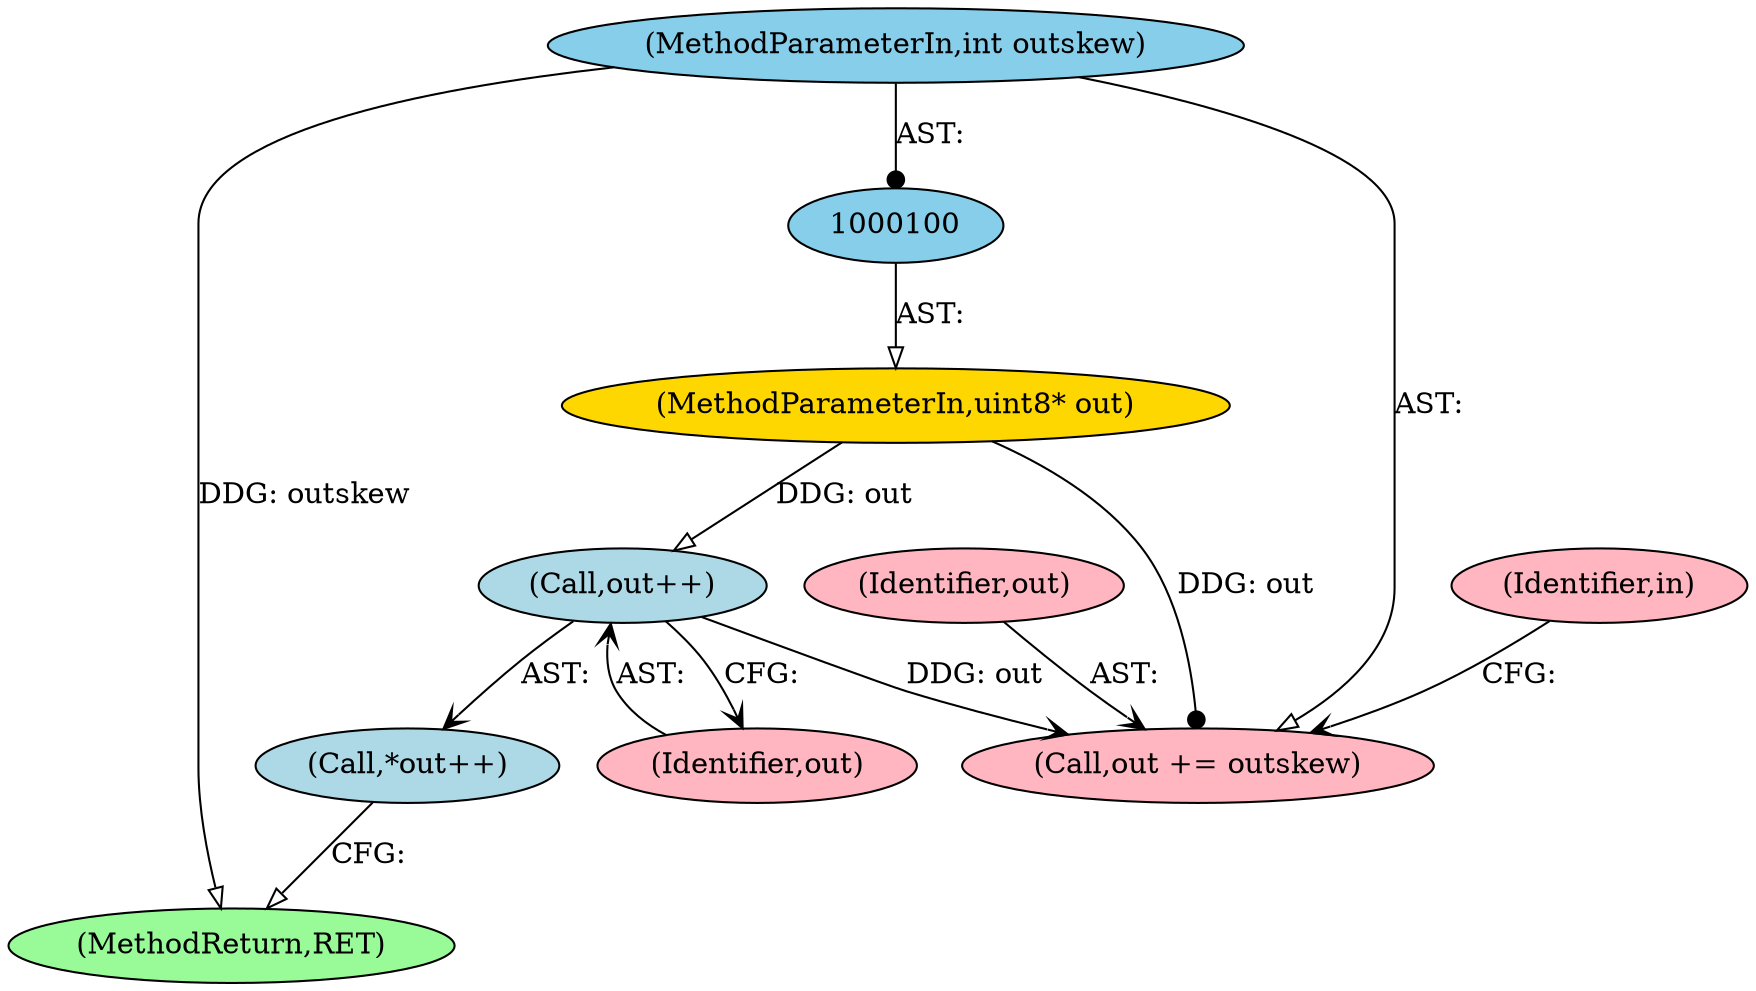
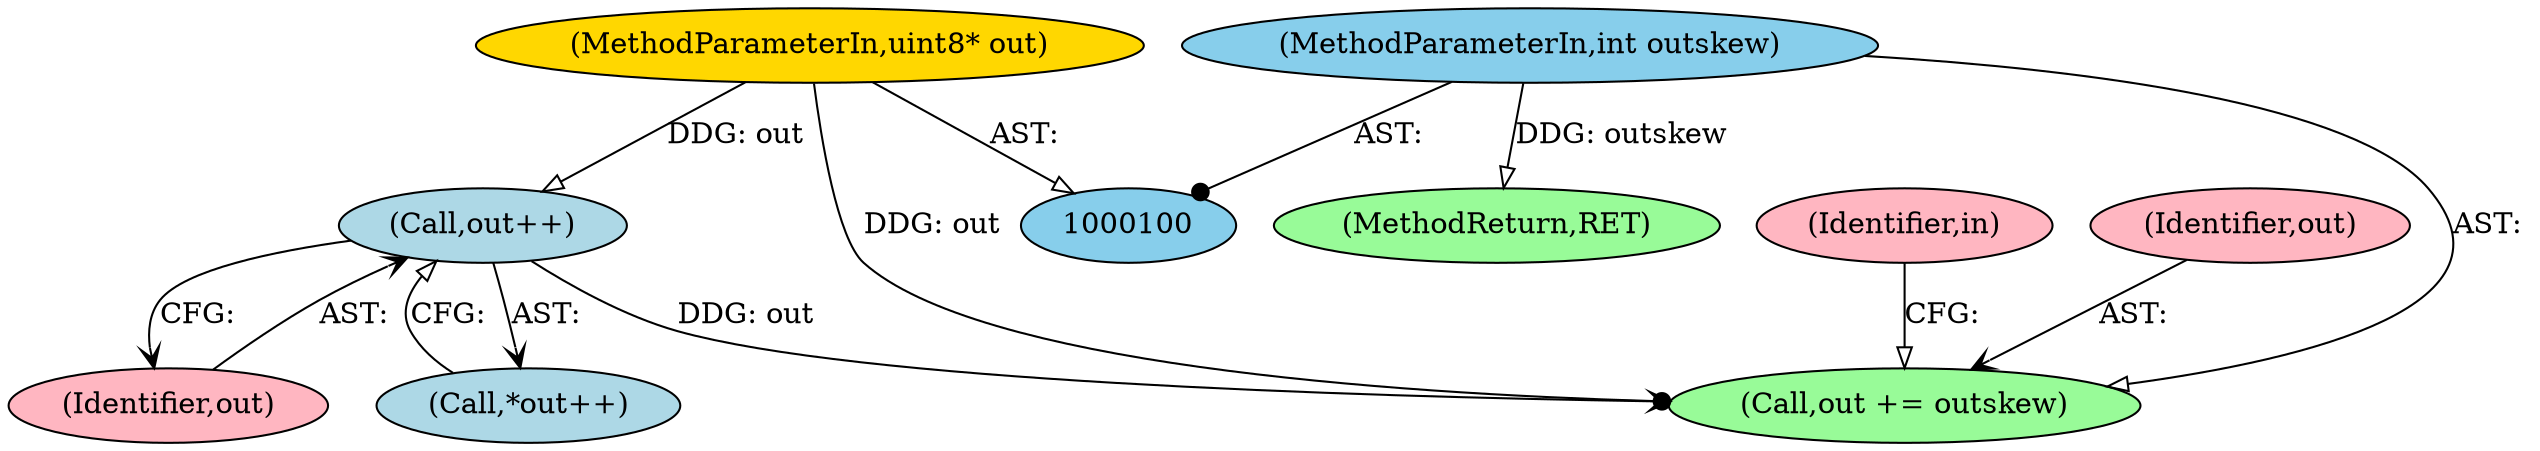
(896, 305) -> (964, 133)
(1444, 682) -> (1905, 305)
(1198, 766) -> (1905, 406)
(327, 848) -> (411, 331)
